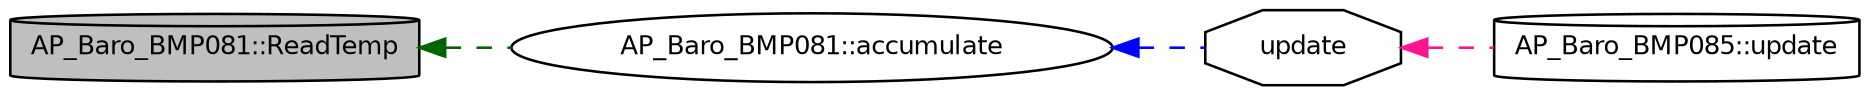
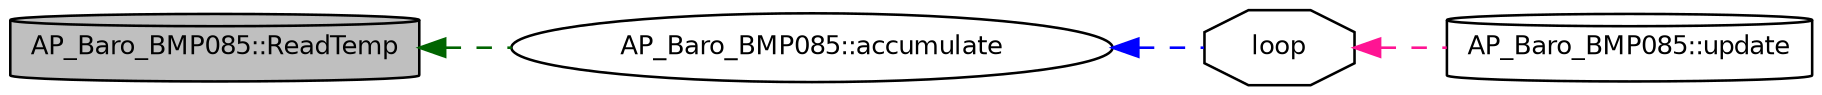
(215, 48) -> (215, 48)
(812, 48) -> (812, 48)
(1303, 48) -> (1280, 48)
